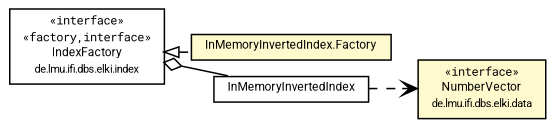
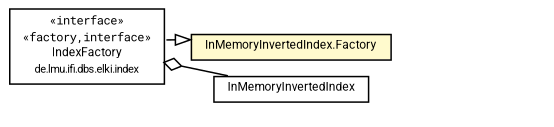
(185, 52) -> (170, 40)
(481, 89) -> none
